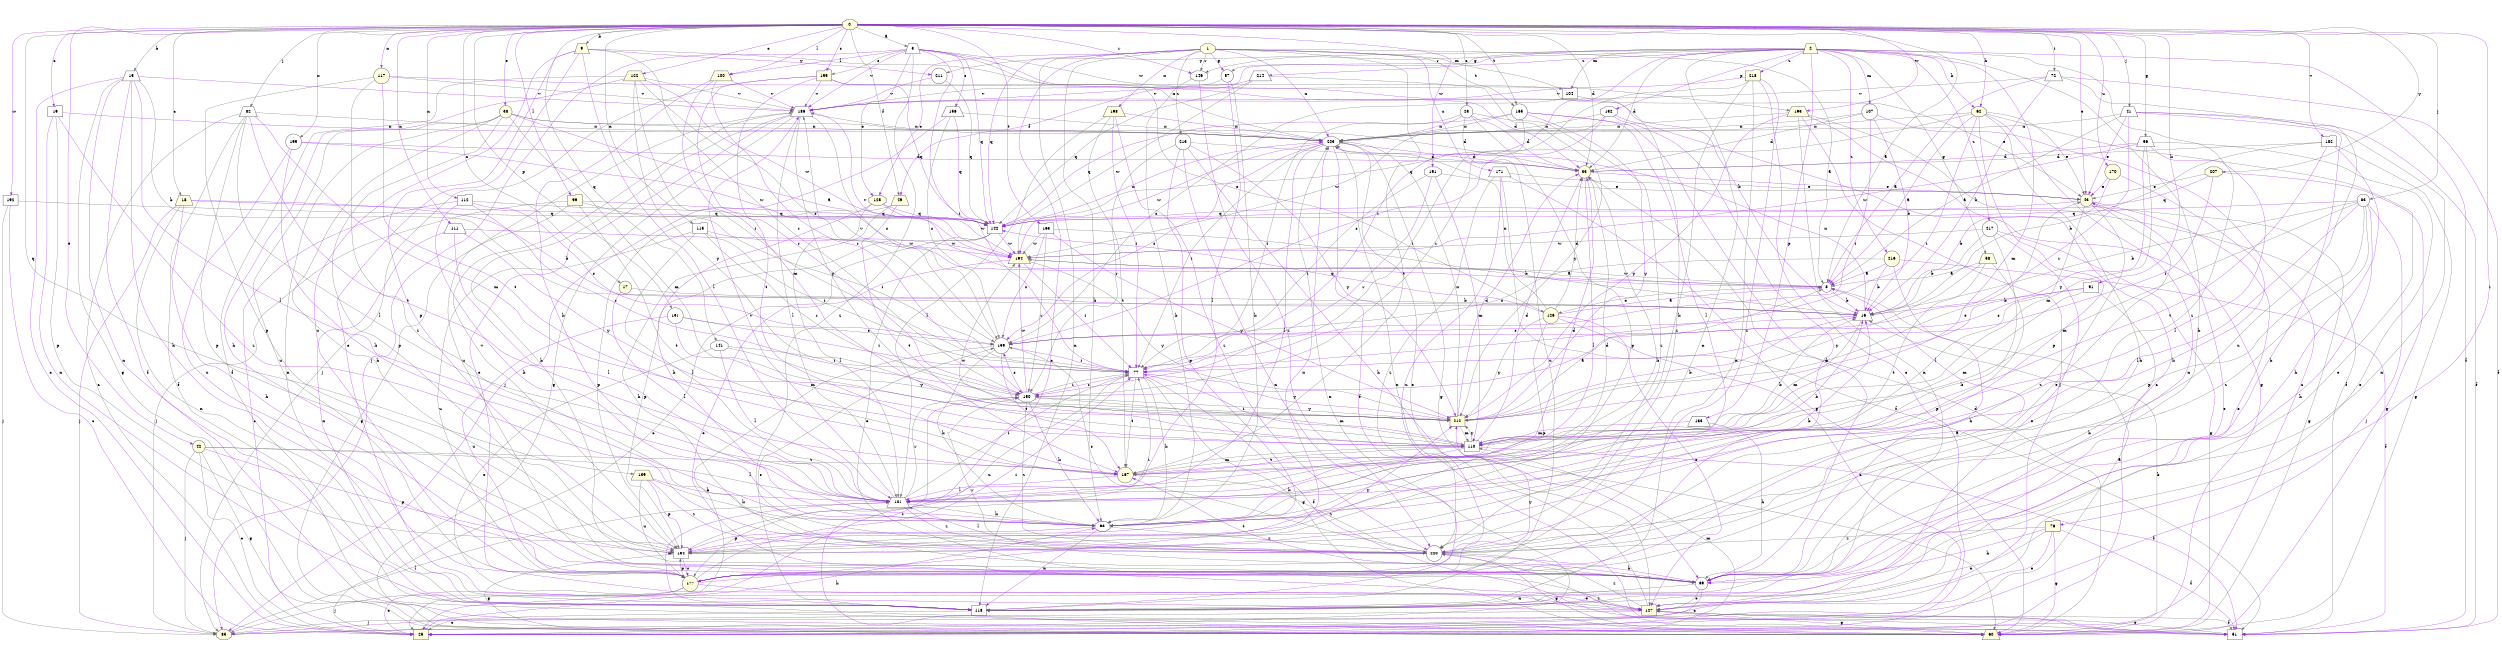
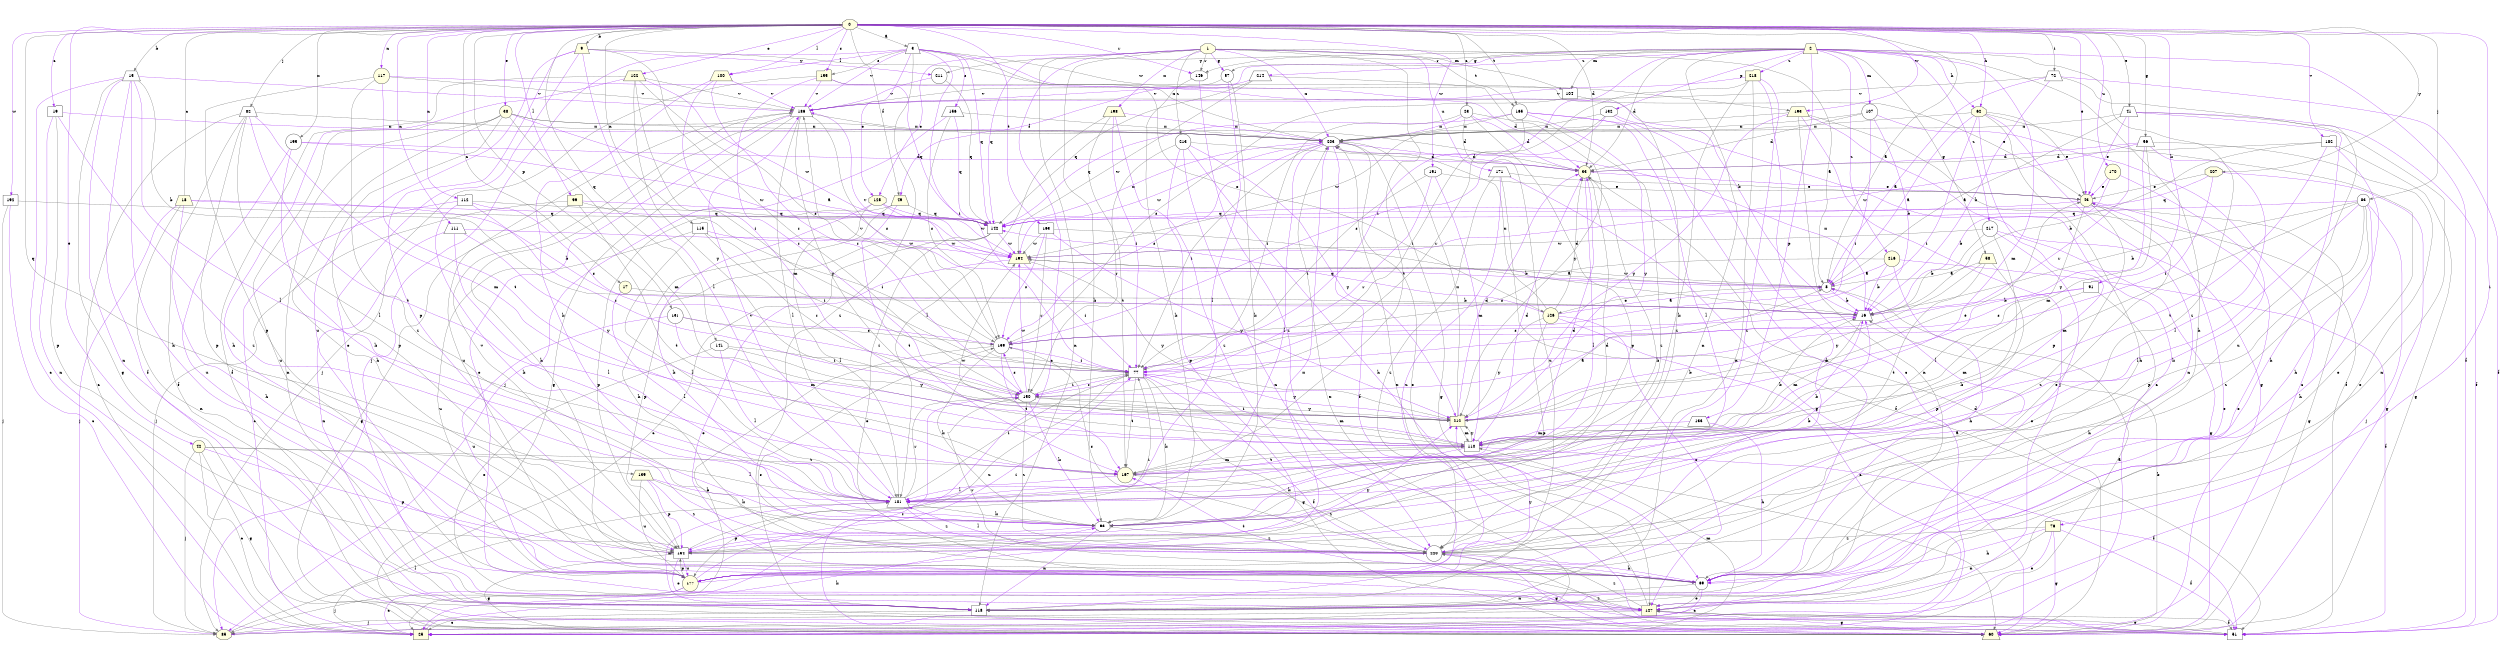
(431, 27) -> (295, 35)
(2126, 61) -> (2126, 61)
(1534, 150) -> (932, 215)
(764, 336) -> none
(1169, 593) -> (1141, 595)
